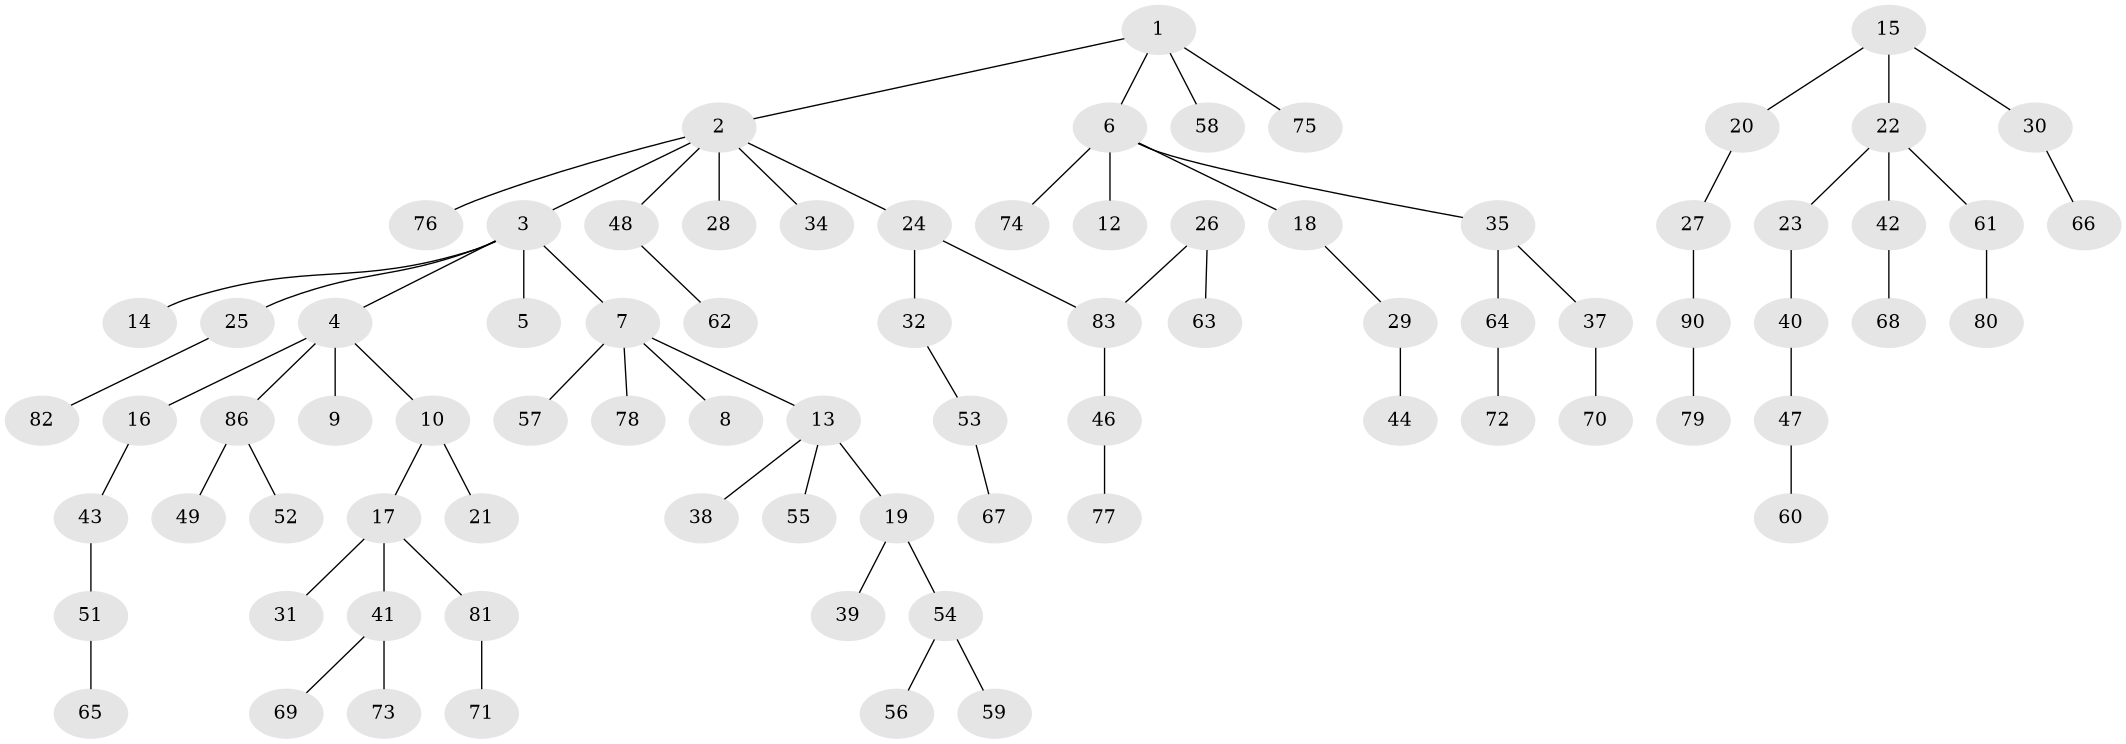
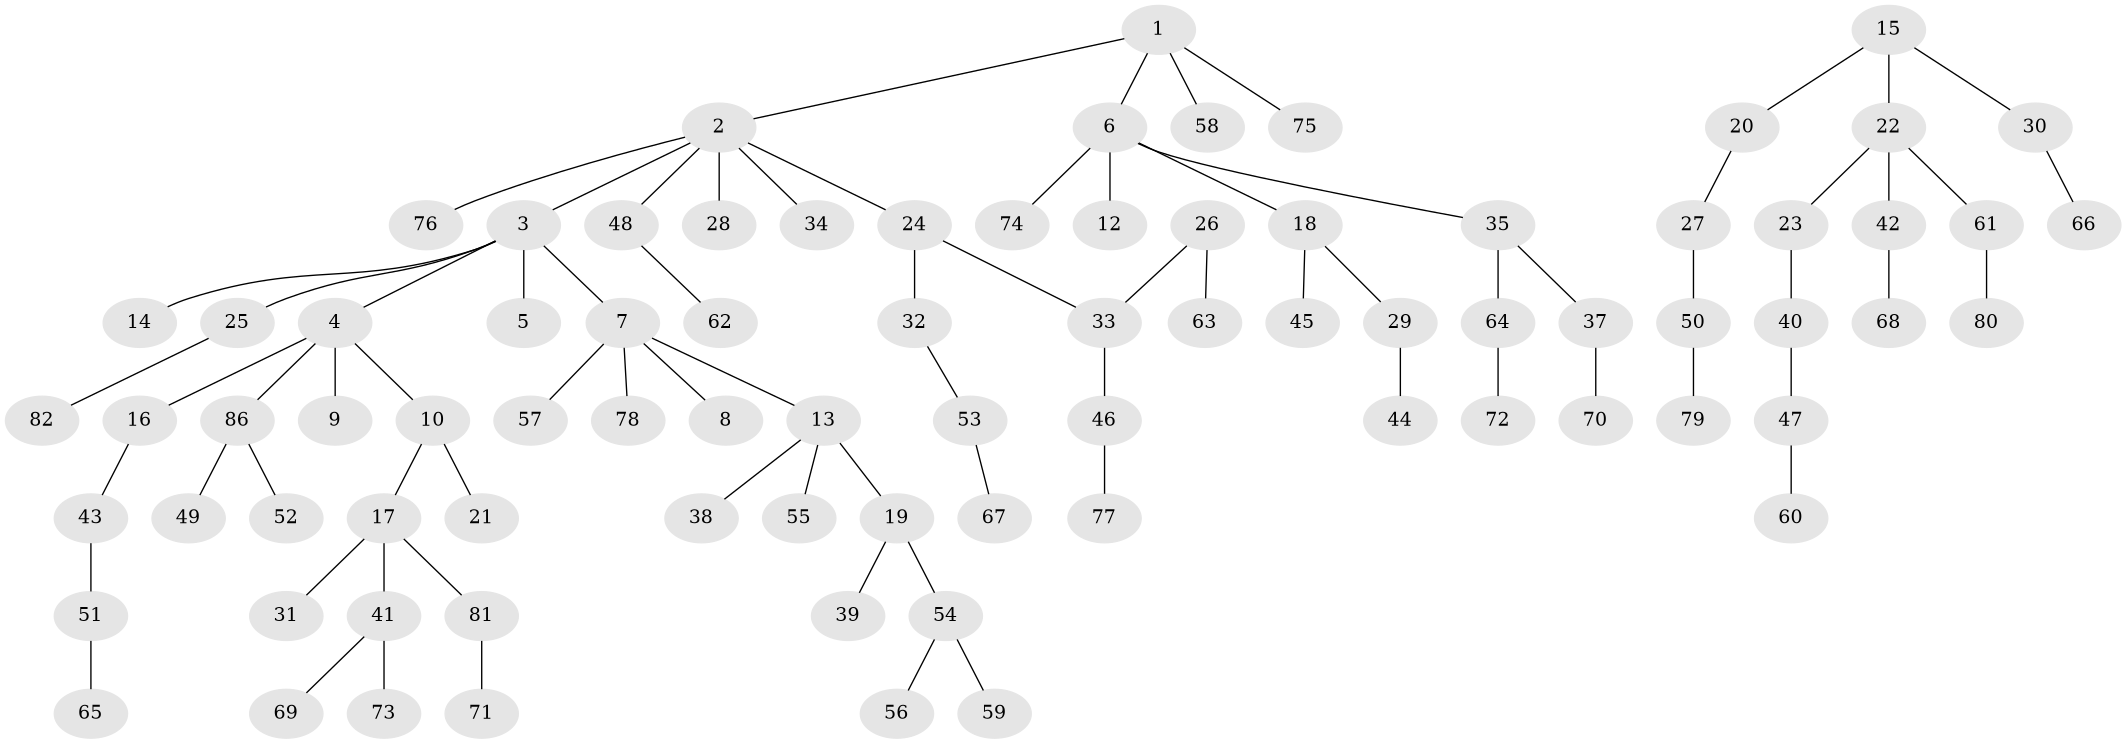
(1105, 323) -> (1105, 323)
none -> (1303, 323)
(1693, 323) -> (1693, 323)
